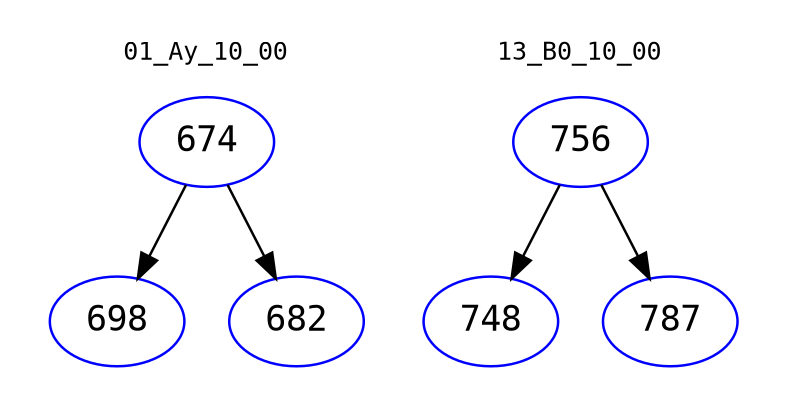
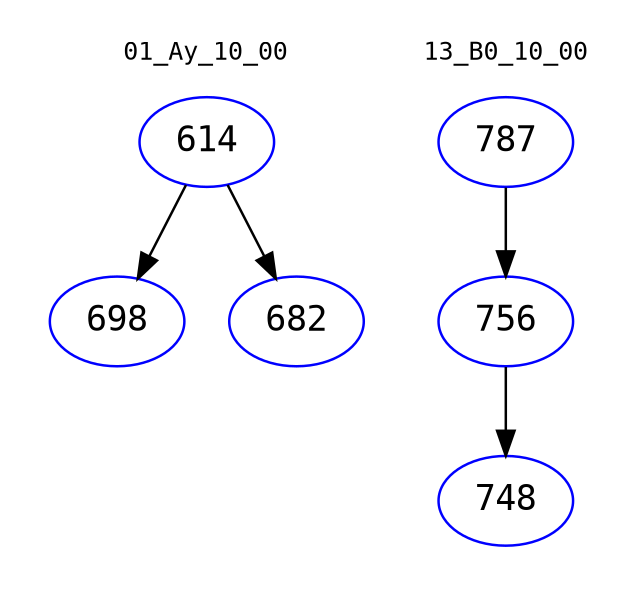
(207, 142) -> (207, 142)
(620, 221) -> (506, 220)
